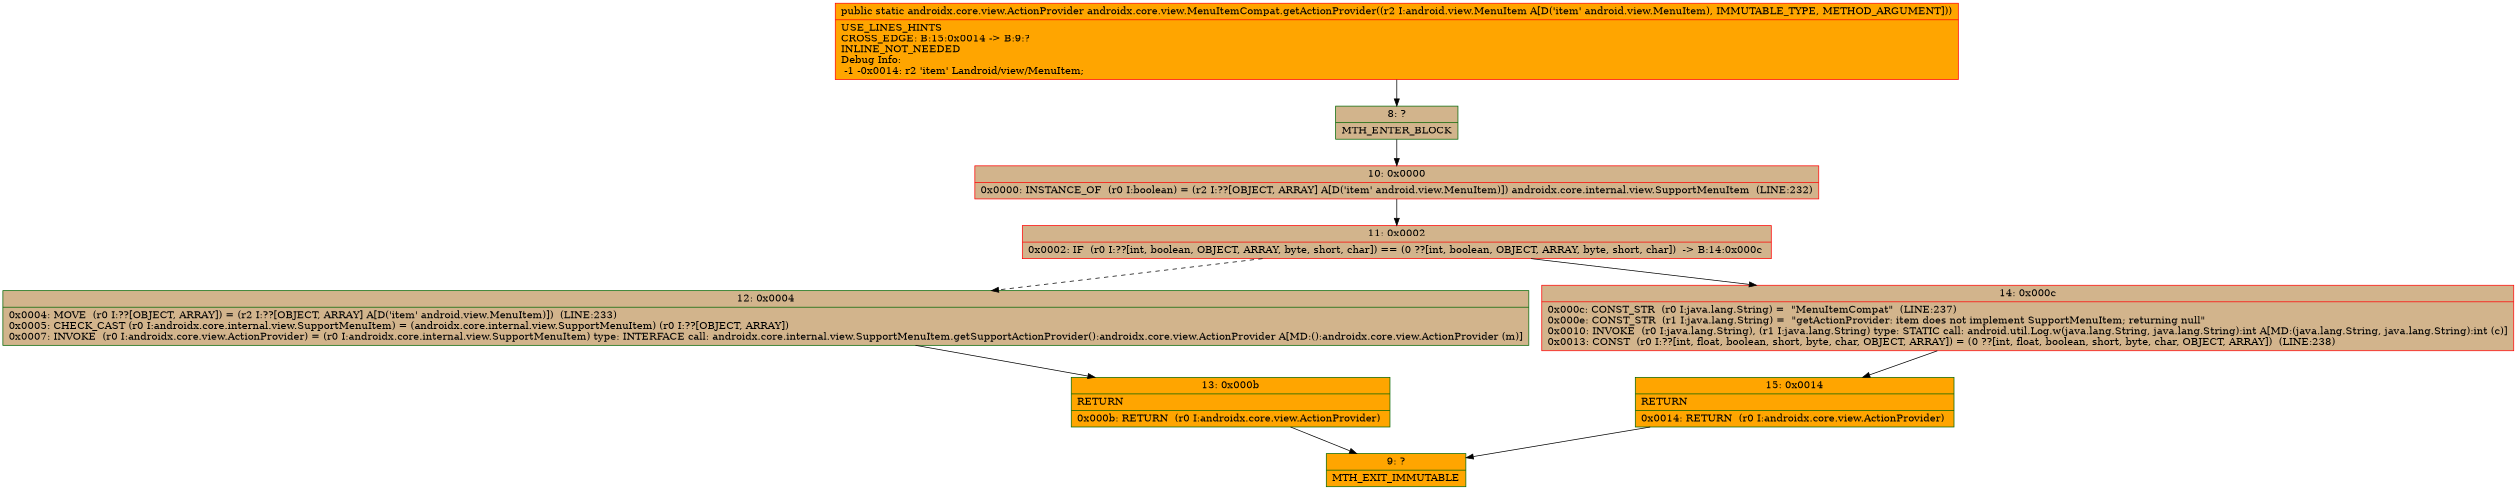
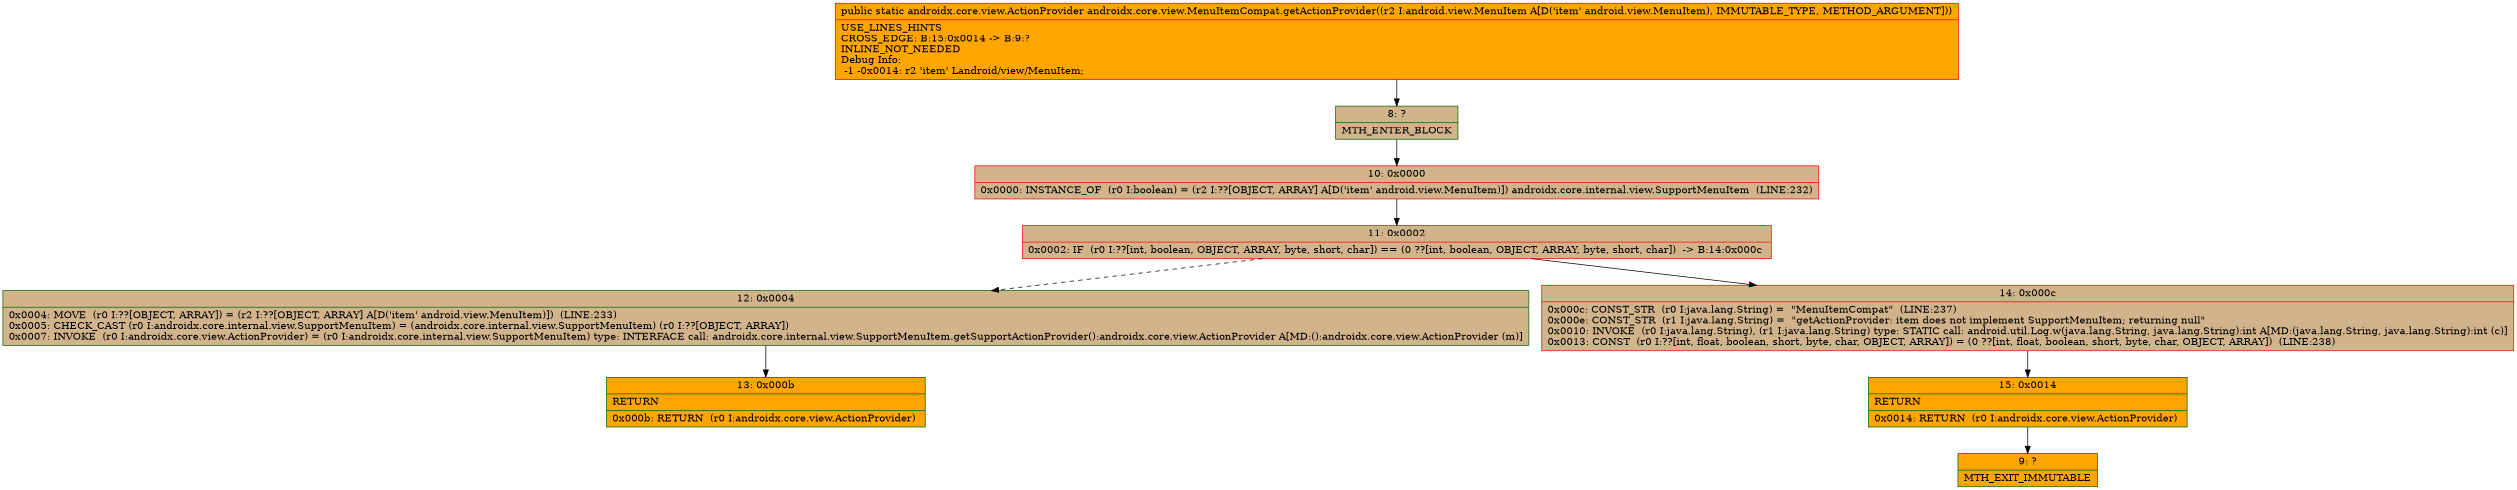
(1320, 439) -> none
